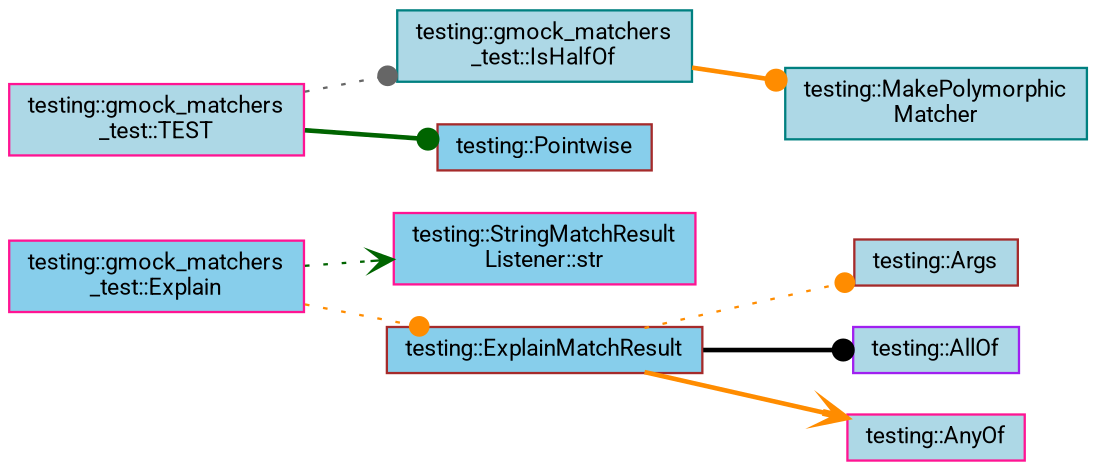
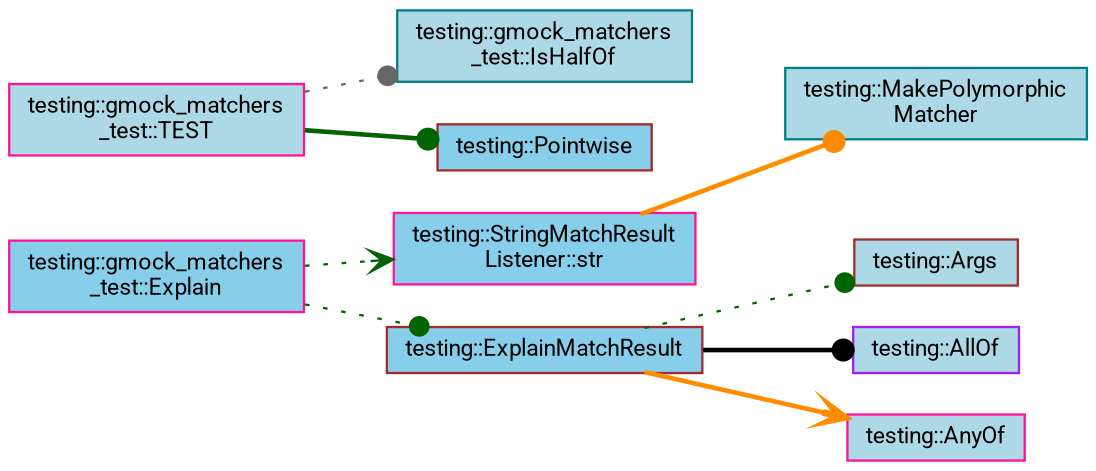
(729, 73) -> (733, 180)
(740, 306) -> (740, 306)
(357, 314) -> (357, 314)
